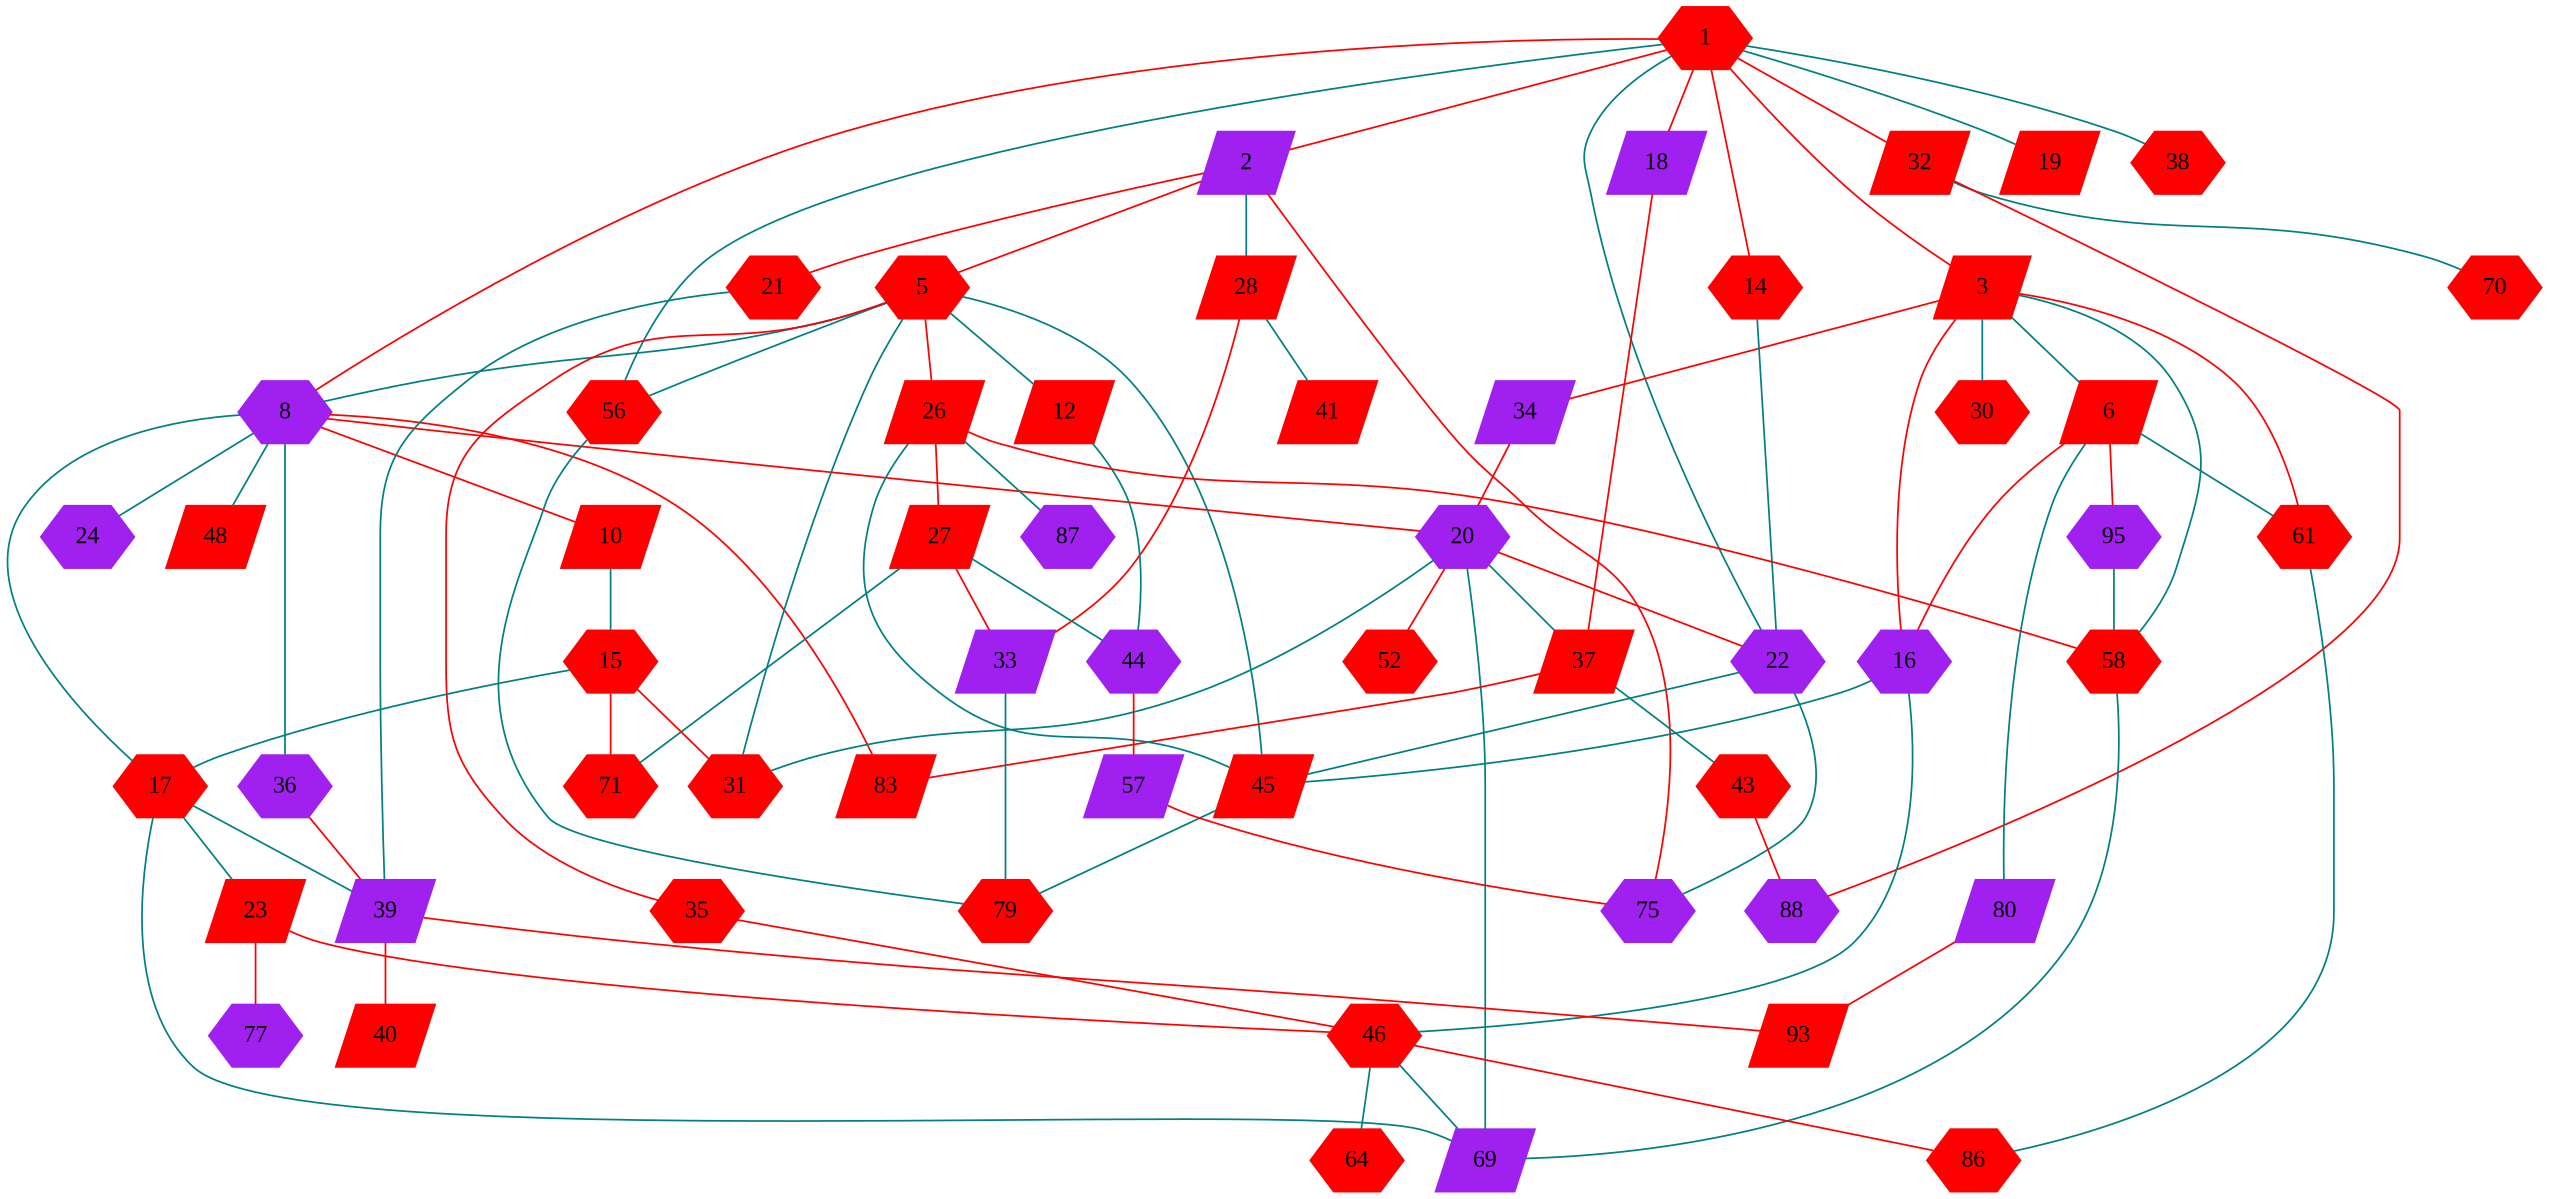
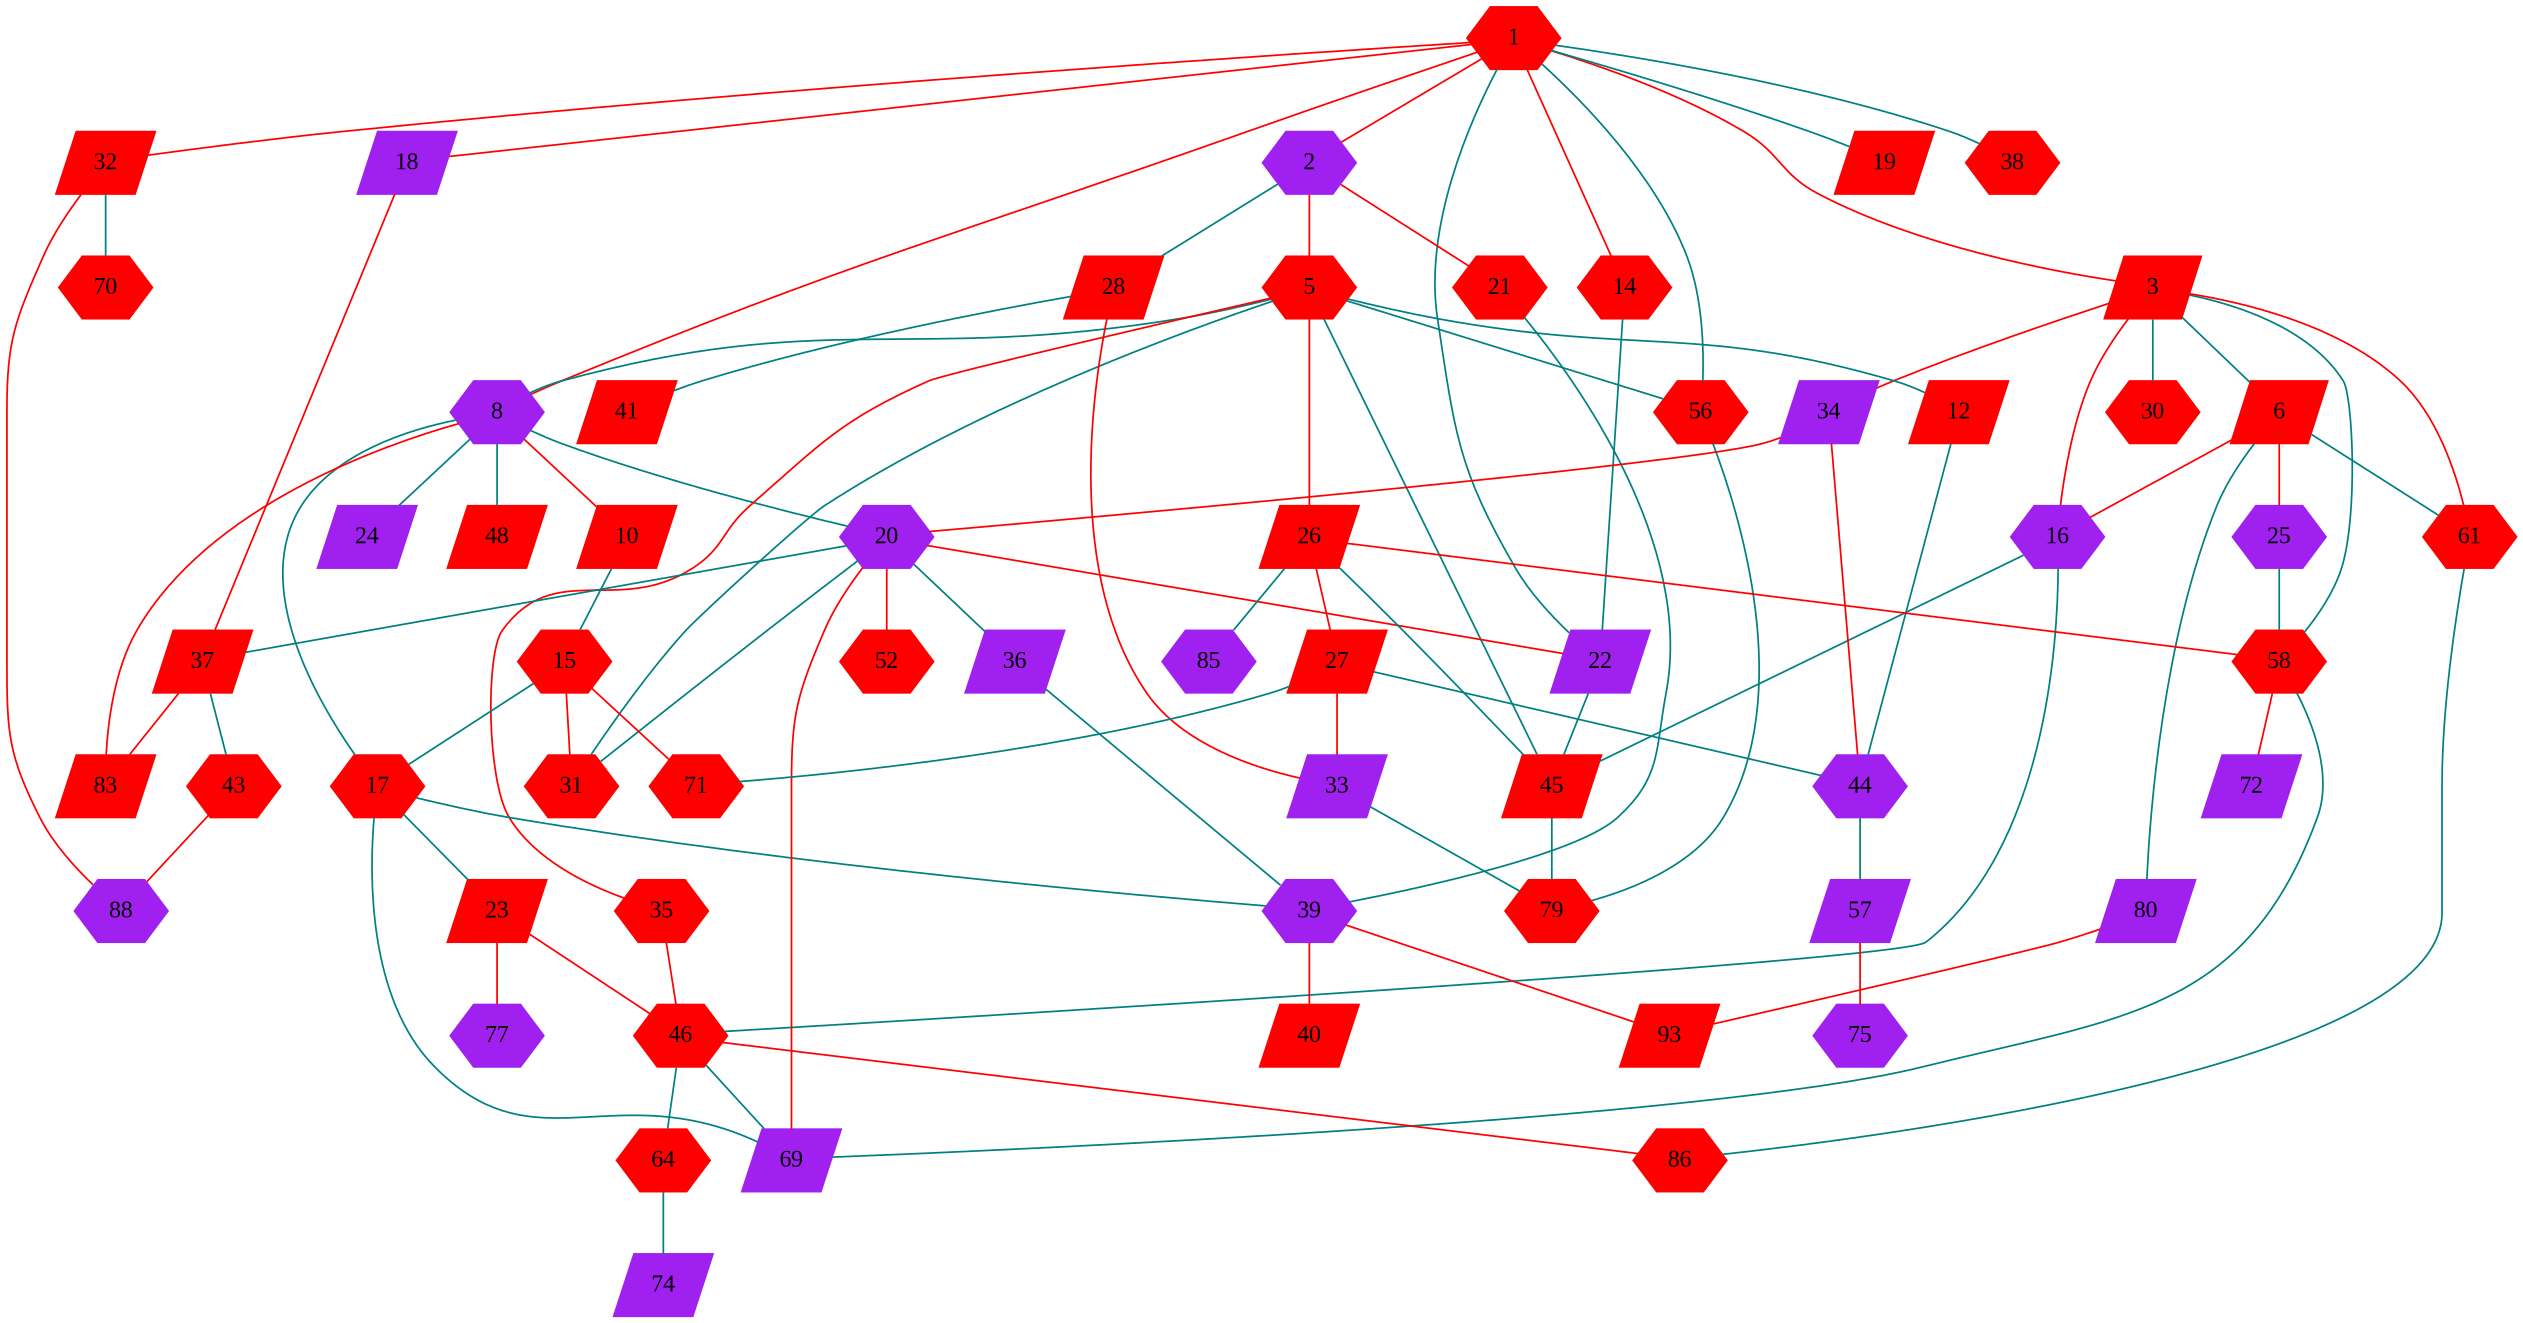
(1246, 163) -> (1309, 163)
(873, 477) -> (687, 484)
(1551, 528) -> none
(88, 537) -> (367, 537)
(1068, 537) -> (1209, 662)
(2114, 537) -> (2279, 537)
none -> (1844, 591)
(285, 599) -> (950, 598)
(1778, 662) -> (1600, 662)
(1134, 724) -> (1860, 849)
(285, 786) -> (1015, 662)
none -> (2252, 786)
(1801, 824) -> none
(335, 848) -> (1163, 787)
(1485, 848) -> (791, 840)
(385, 911) -> (1309, 911)
none -> (663, 1285)
